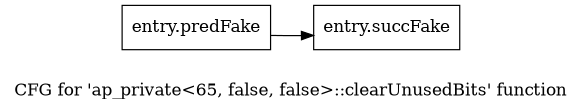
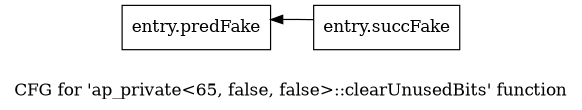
(286, 36) -> (298, 19)
